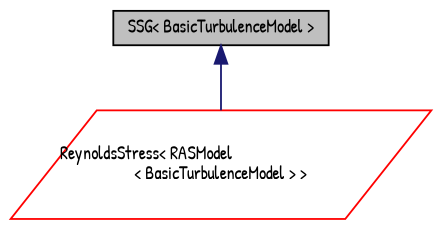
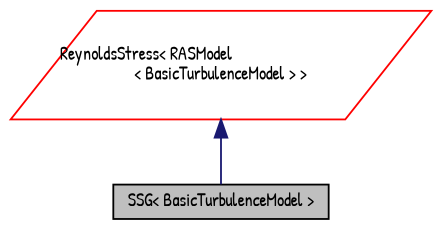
(221, 87) -> (221, 161)
